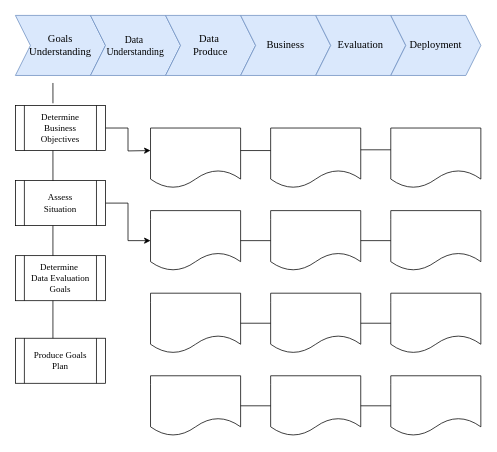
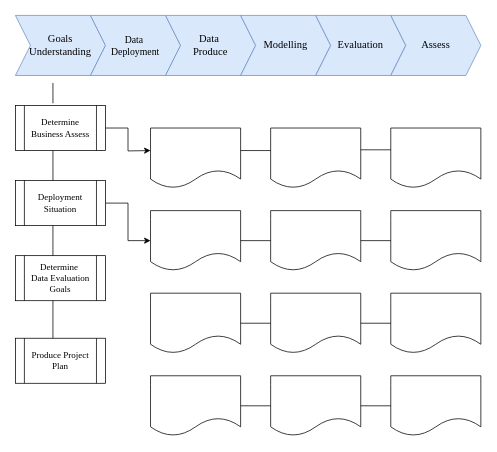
(135, 45) -> (135, 45)
(285, 45) -> (285, 45)
(435, 45) -> (435, 45)
(60, 128) -> (60, 128)
(60, 203) -> (60, 203)
(60, 360) -> (60, 360)
